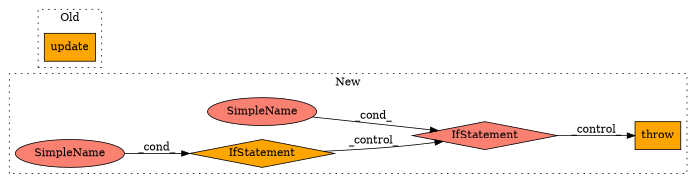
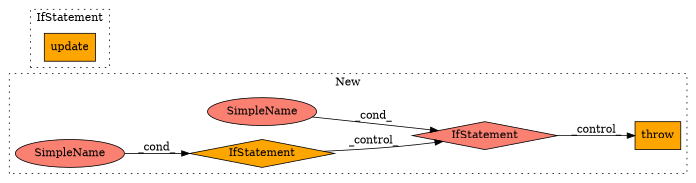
(70, 18) -> (70, 18)
